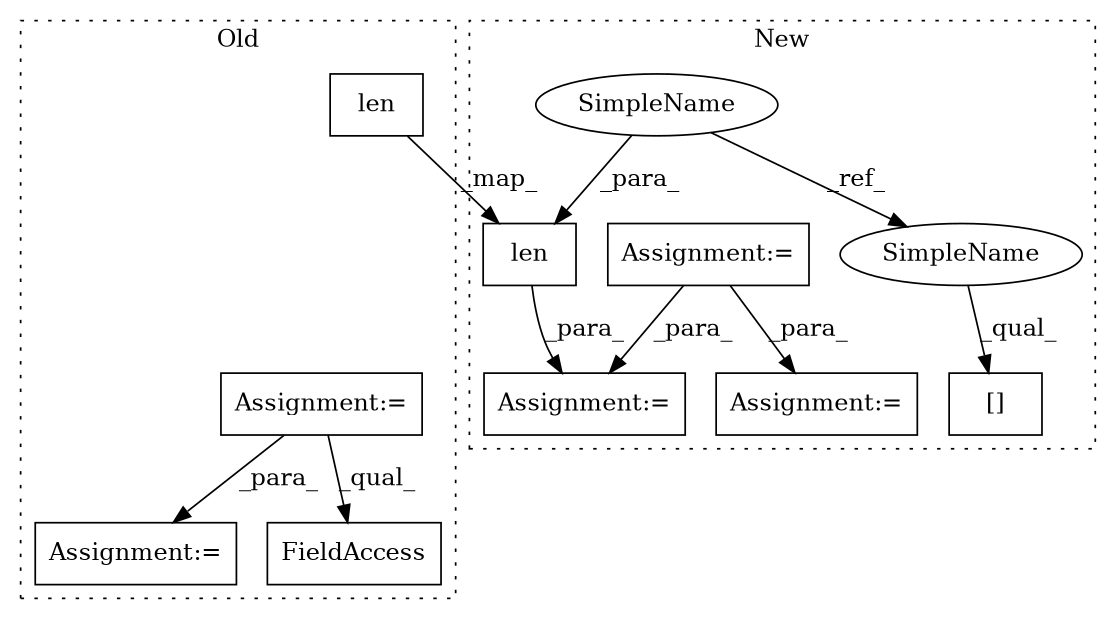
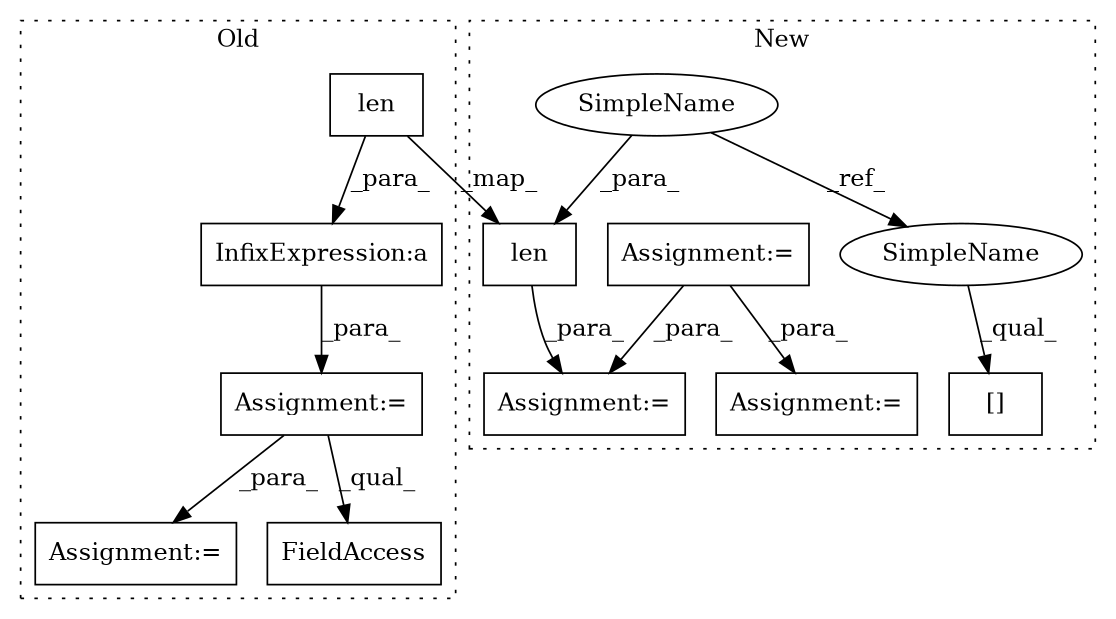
none -> (322, 254)
